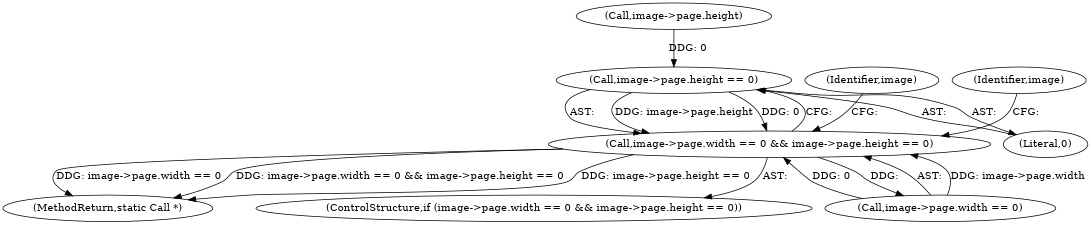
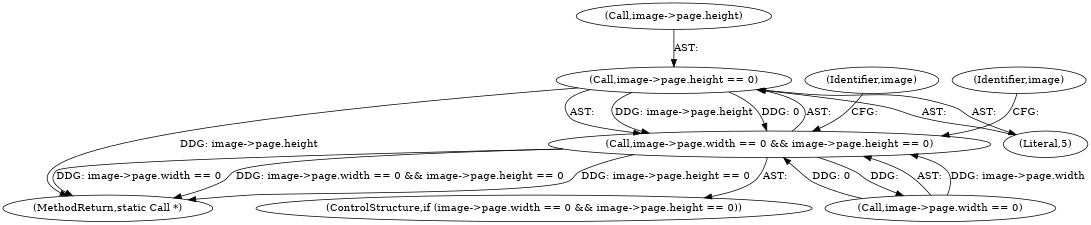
(688, 48) -> (688, 48)
(821, 112) -> (821, 112)
none -> (297, 116)
(1046, 144) -> (1046, 144)
